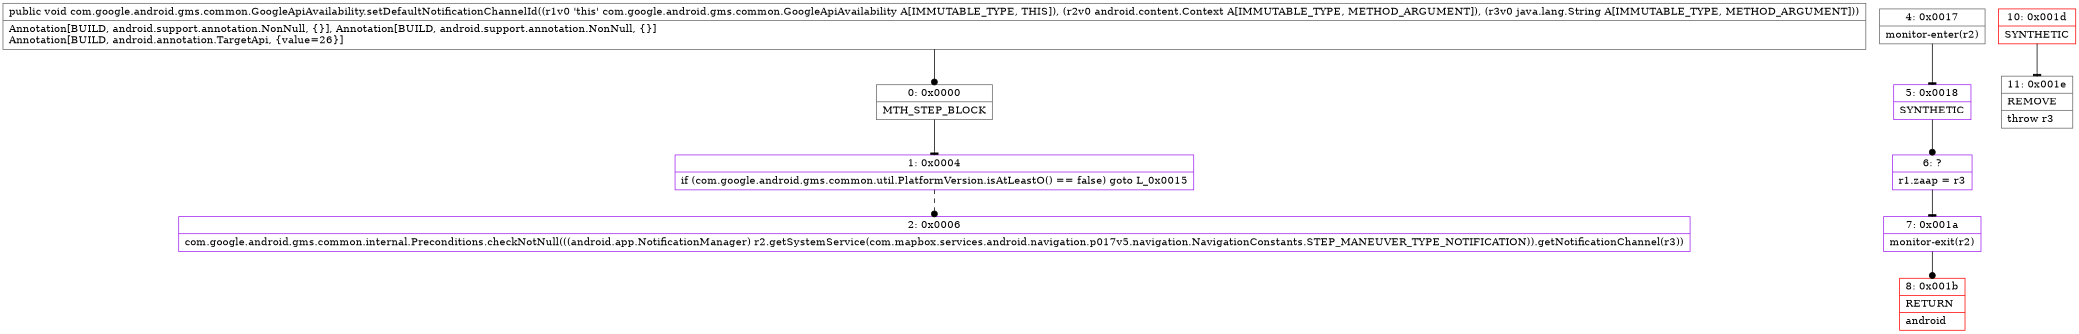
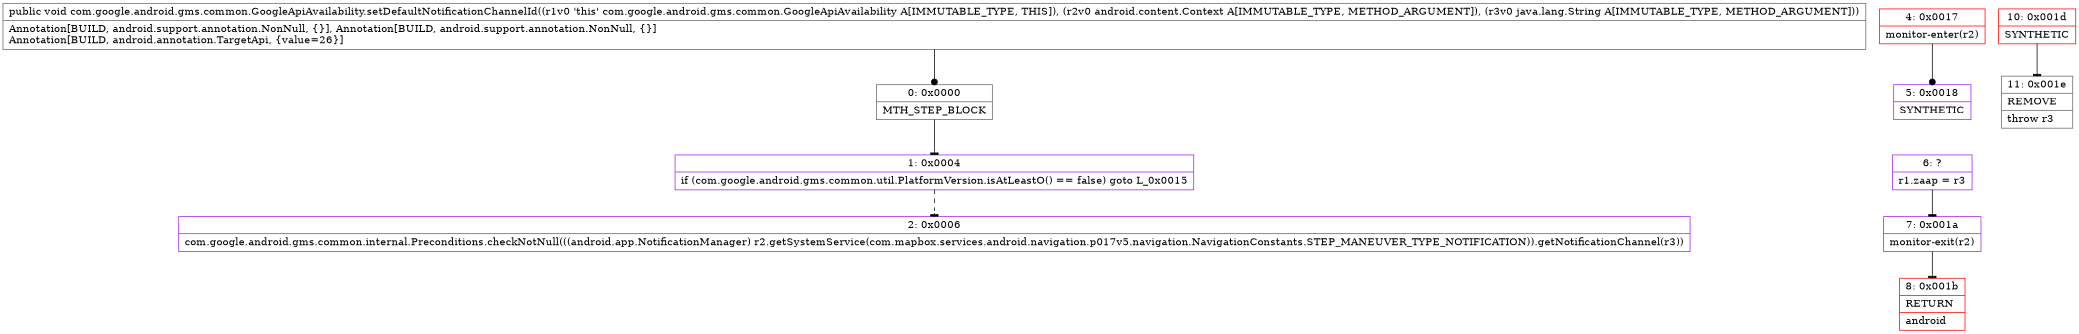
(1932, 26) -> (1932, 26)
(1932, 62) -> (1932, 62)
(1932, 134) -> none
(934, 200) -> (934, 200)
(1932, 263) -> (1932, 263)
